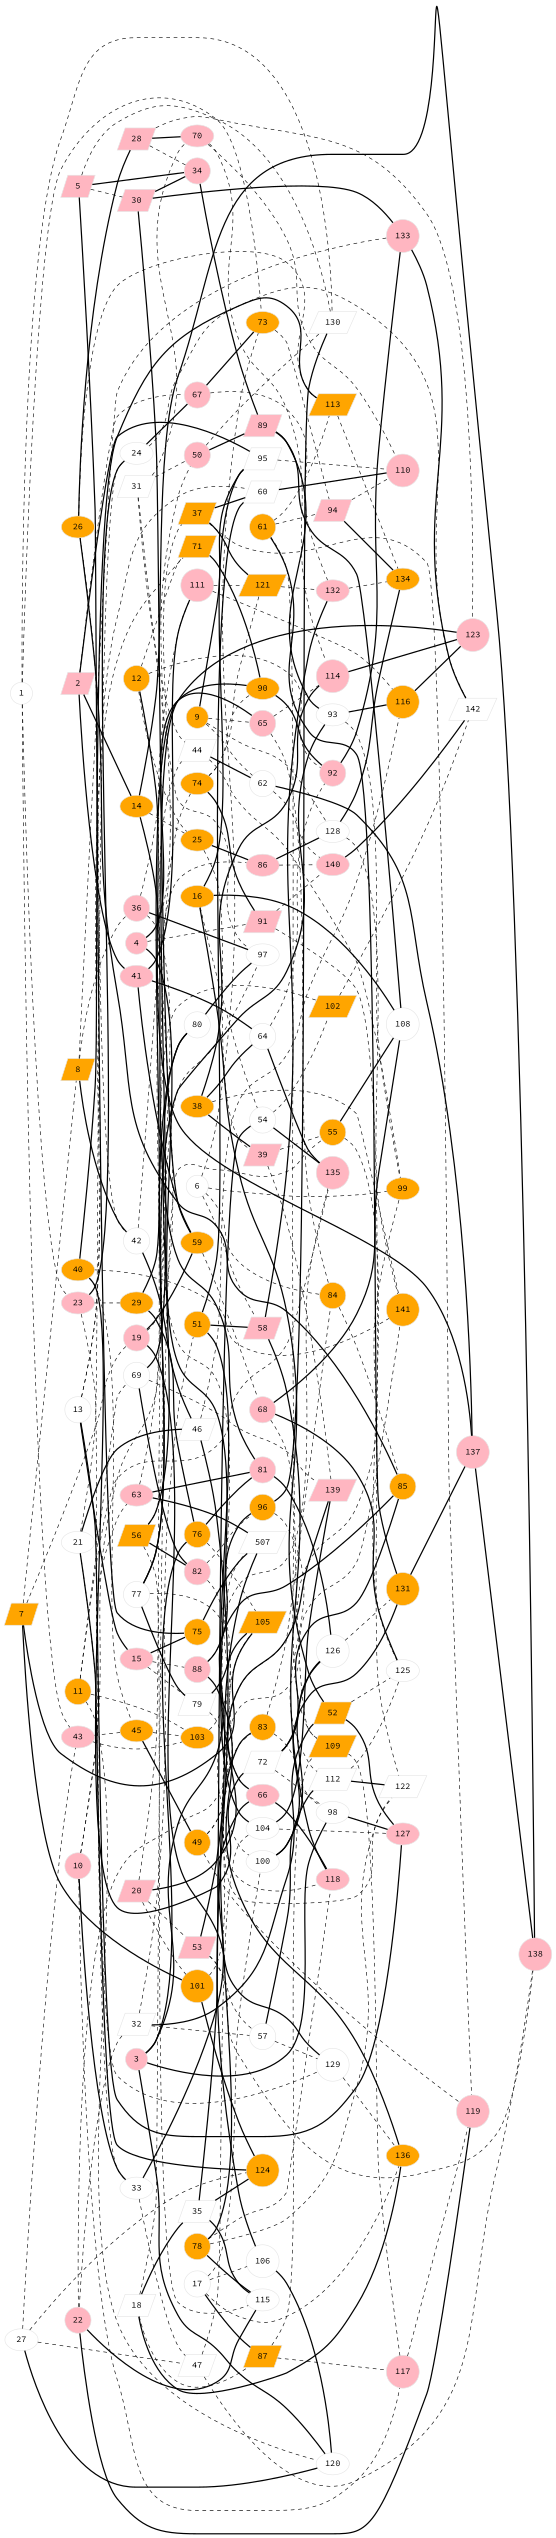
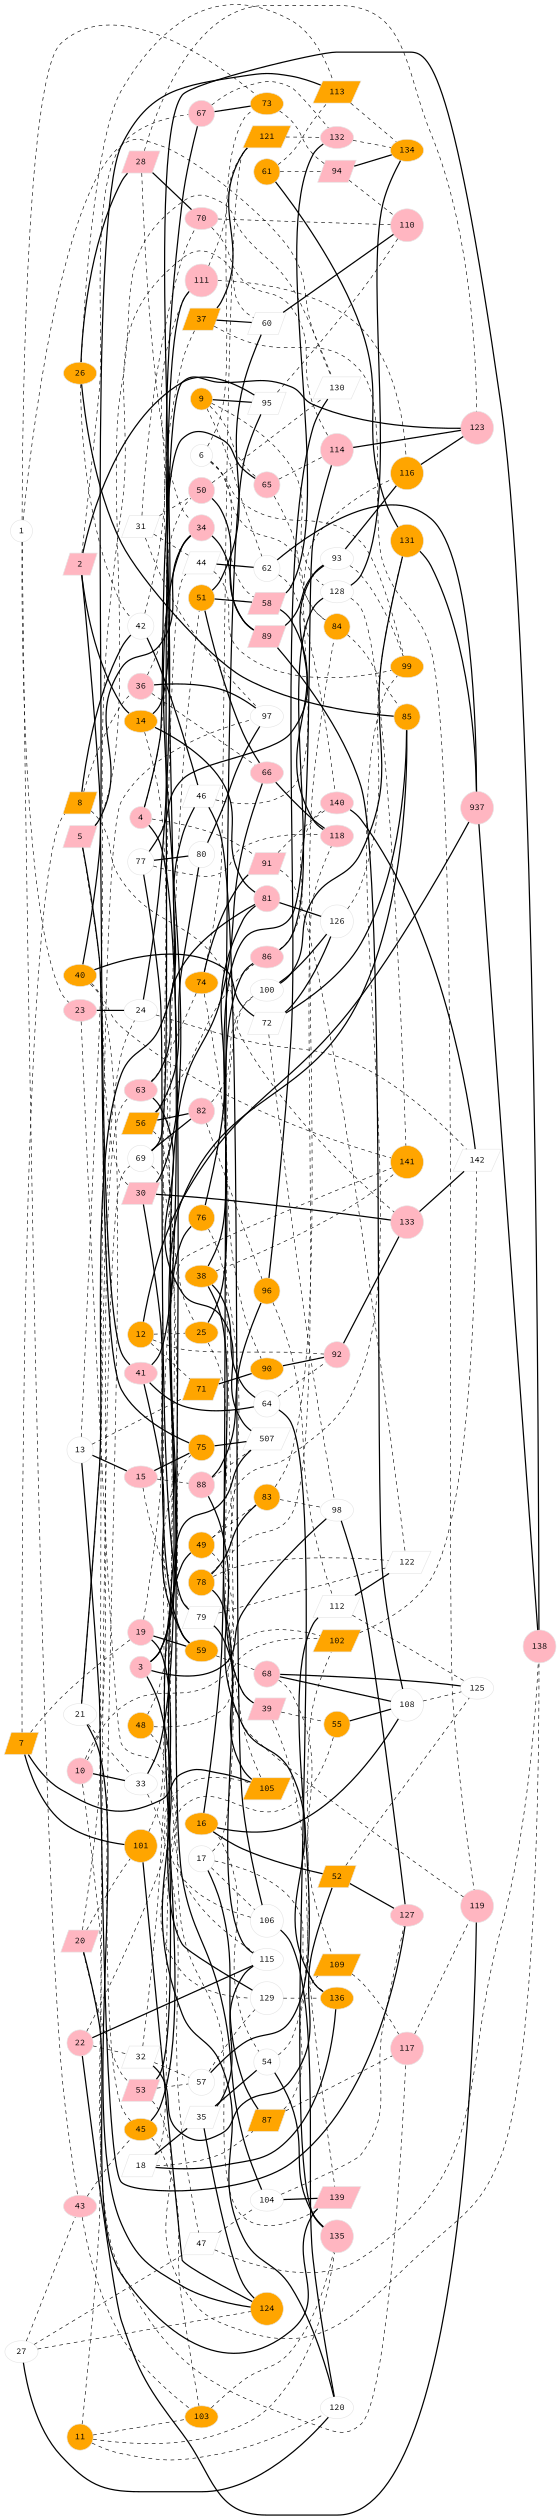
(293, 1138) -> none
(137, 1303) -> none
(377, 1397) -> (442, 1696)
(473, 1452) -> (477, 808)
none -> (141, 1726)
